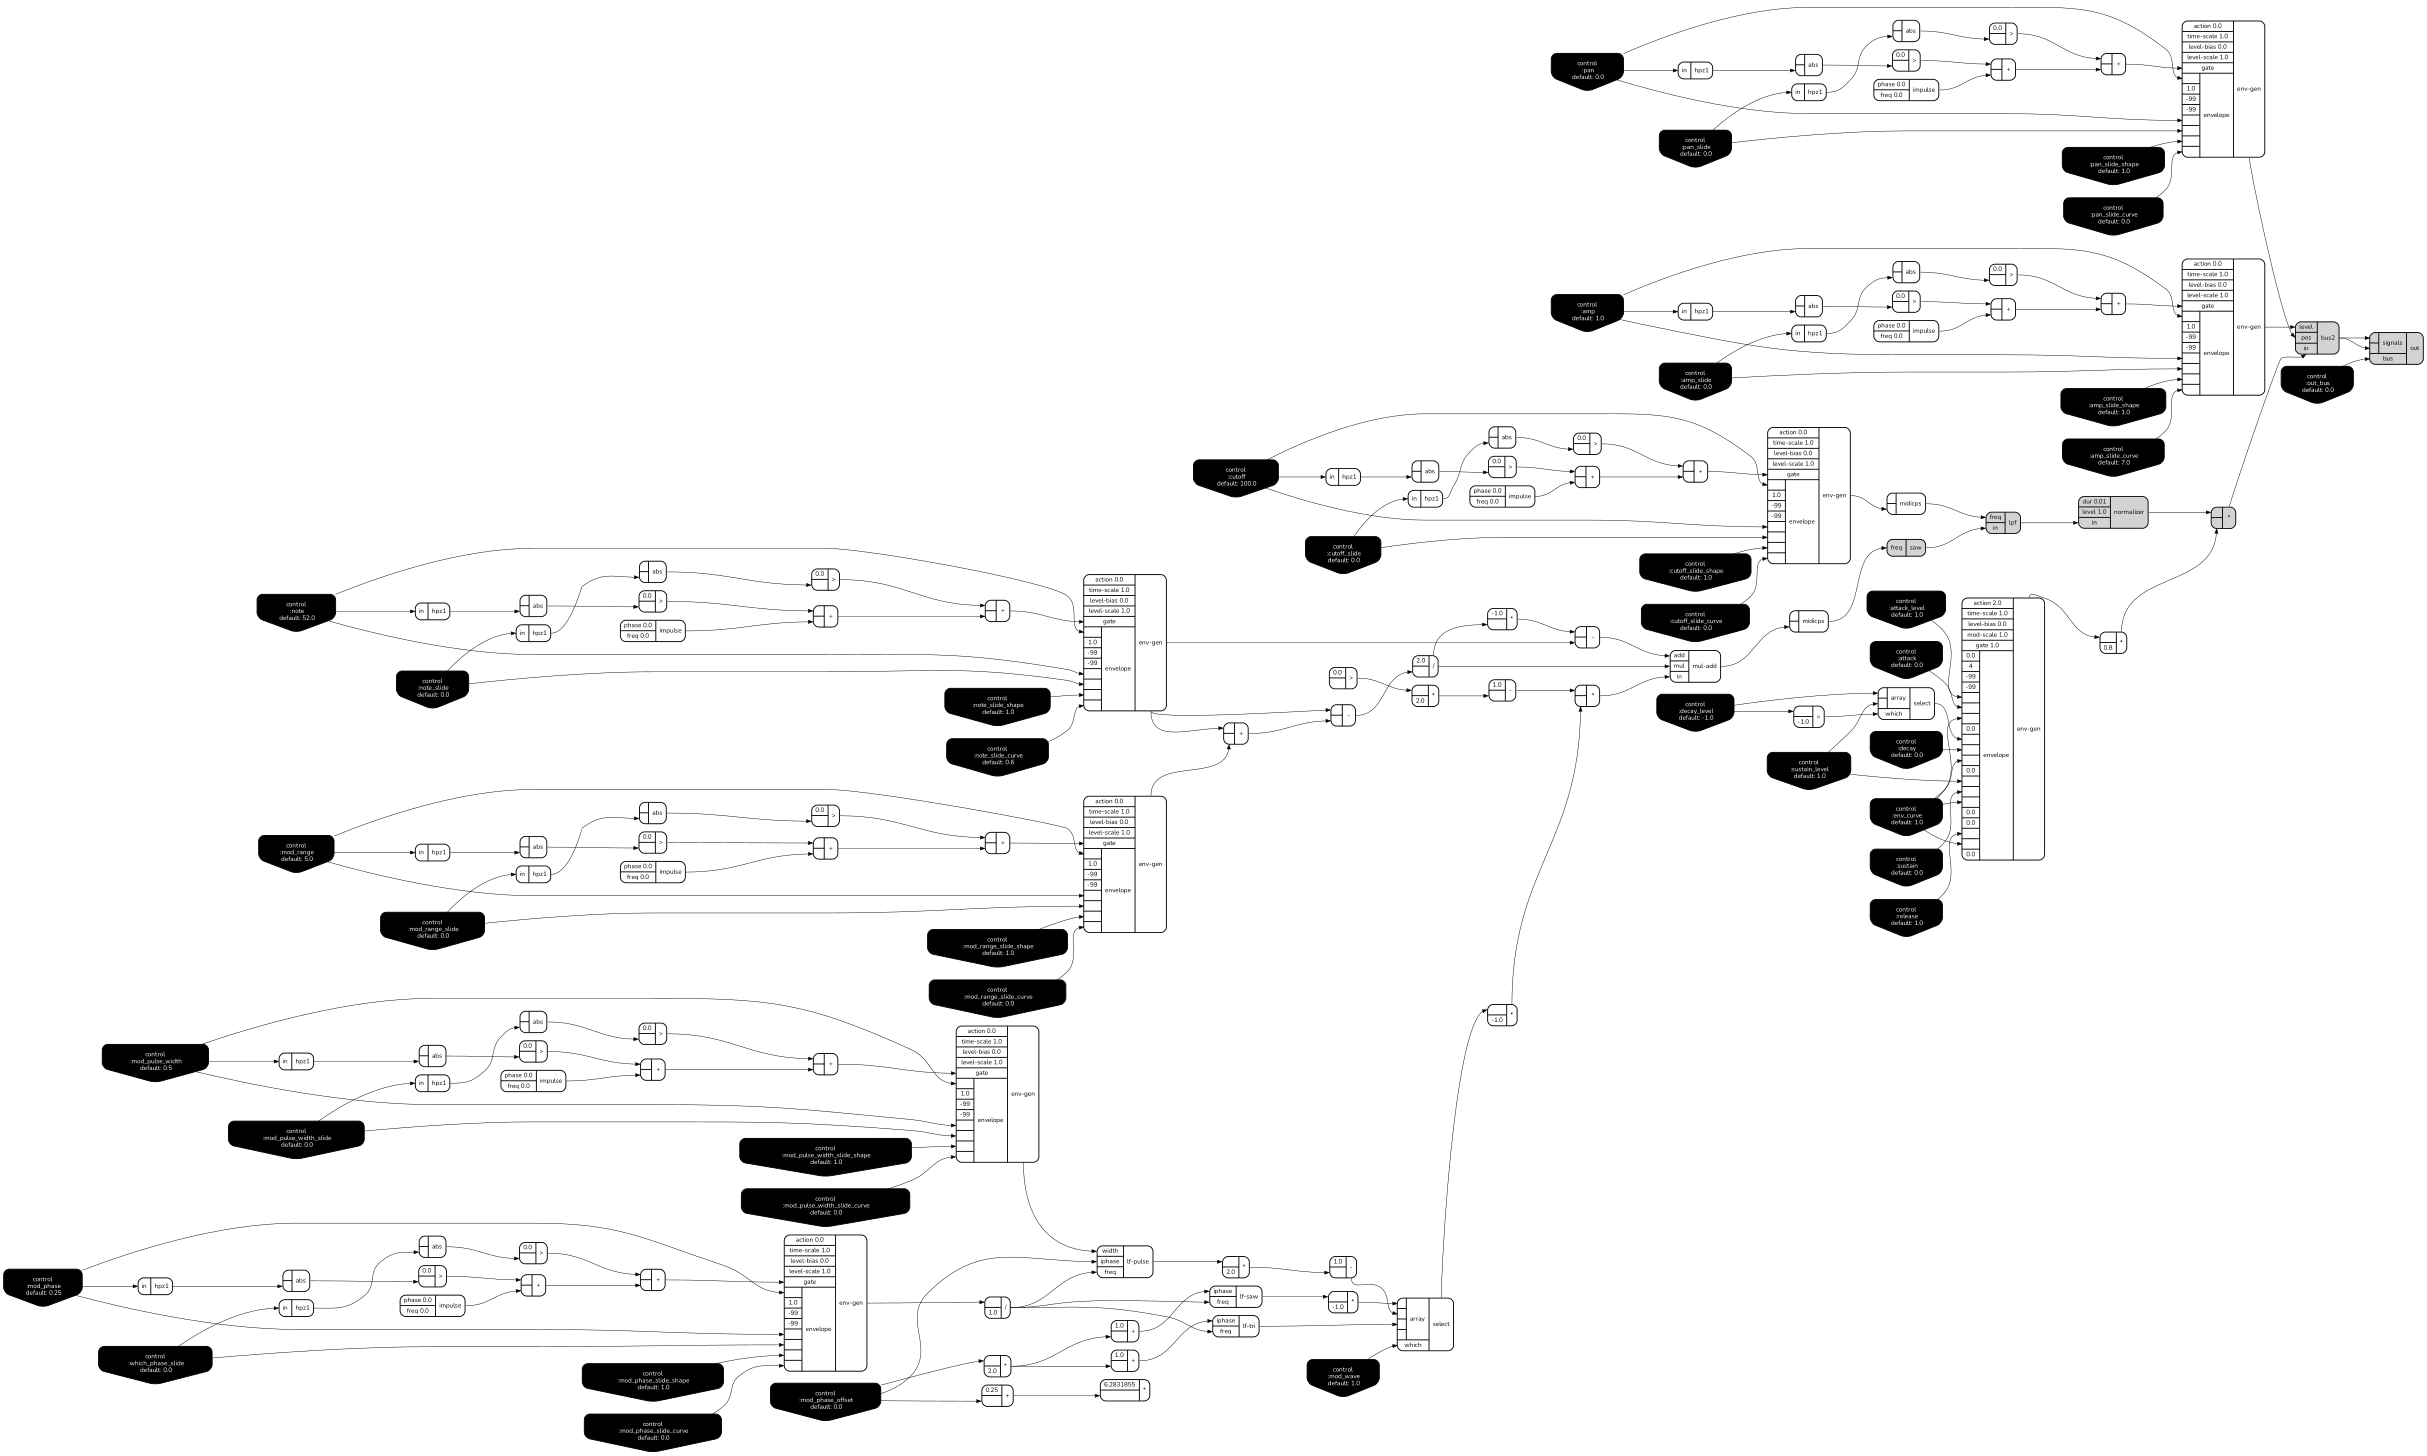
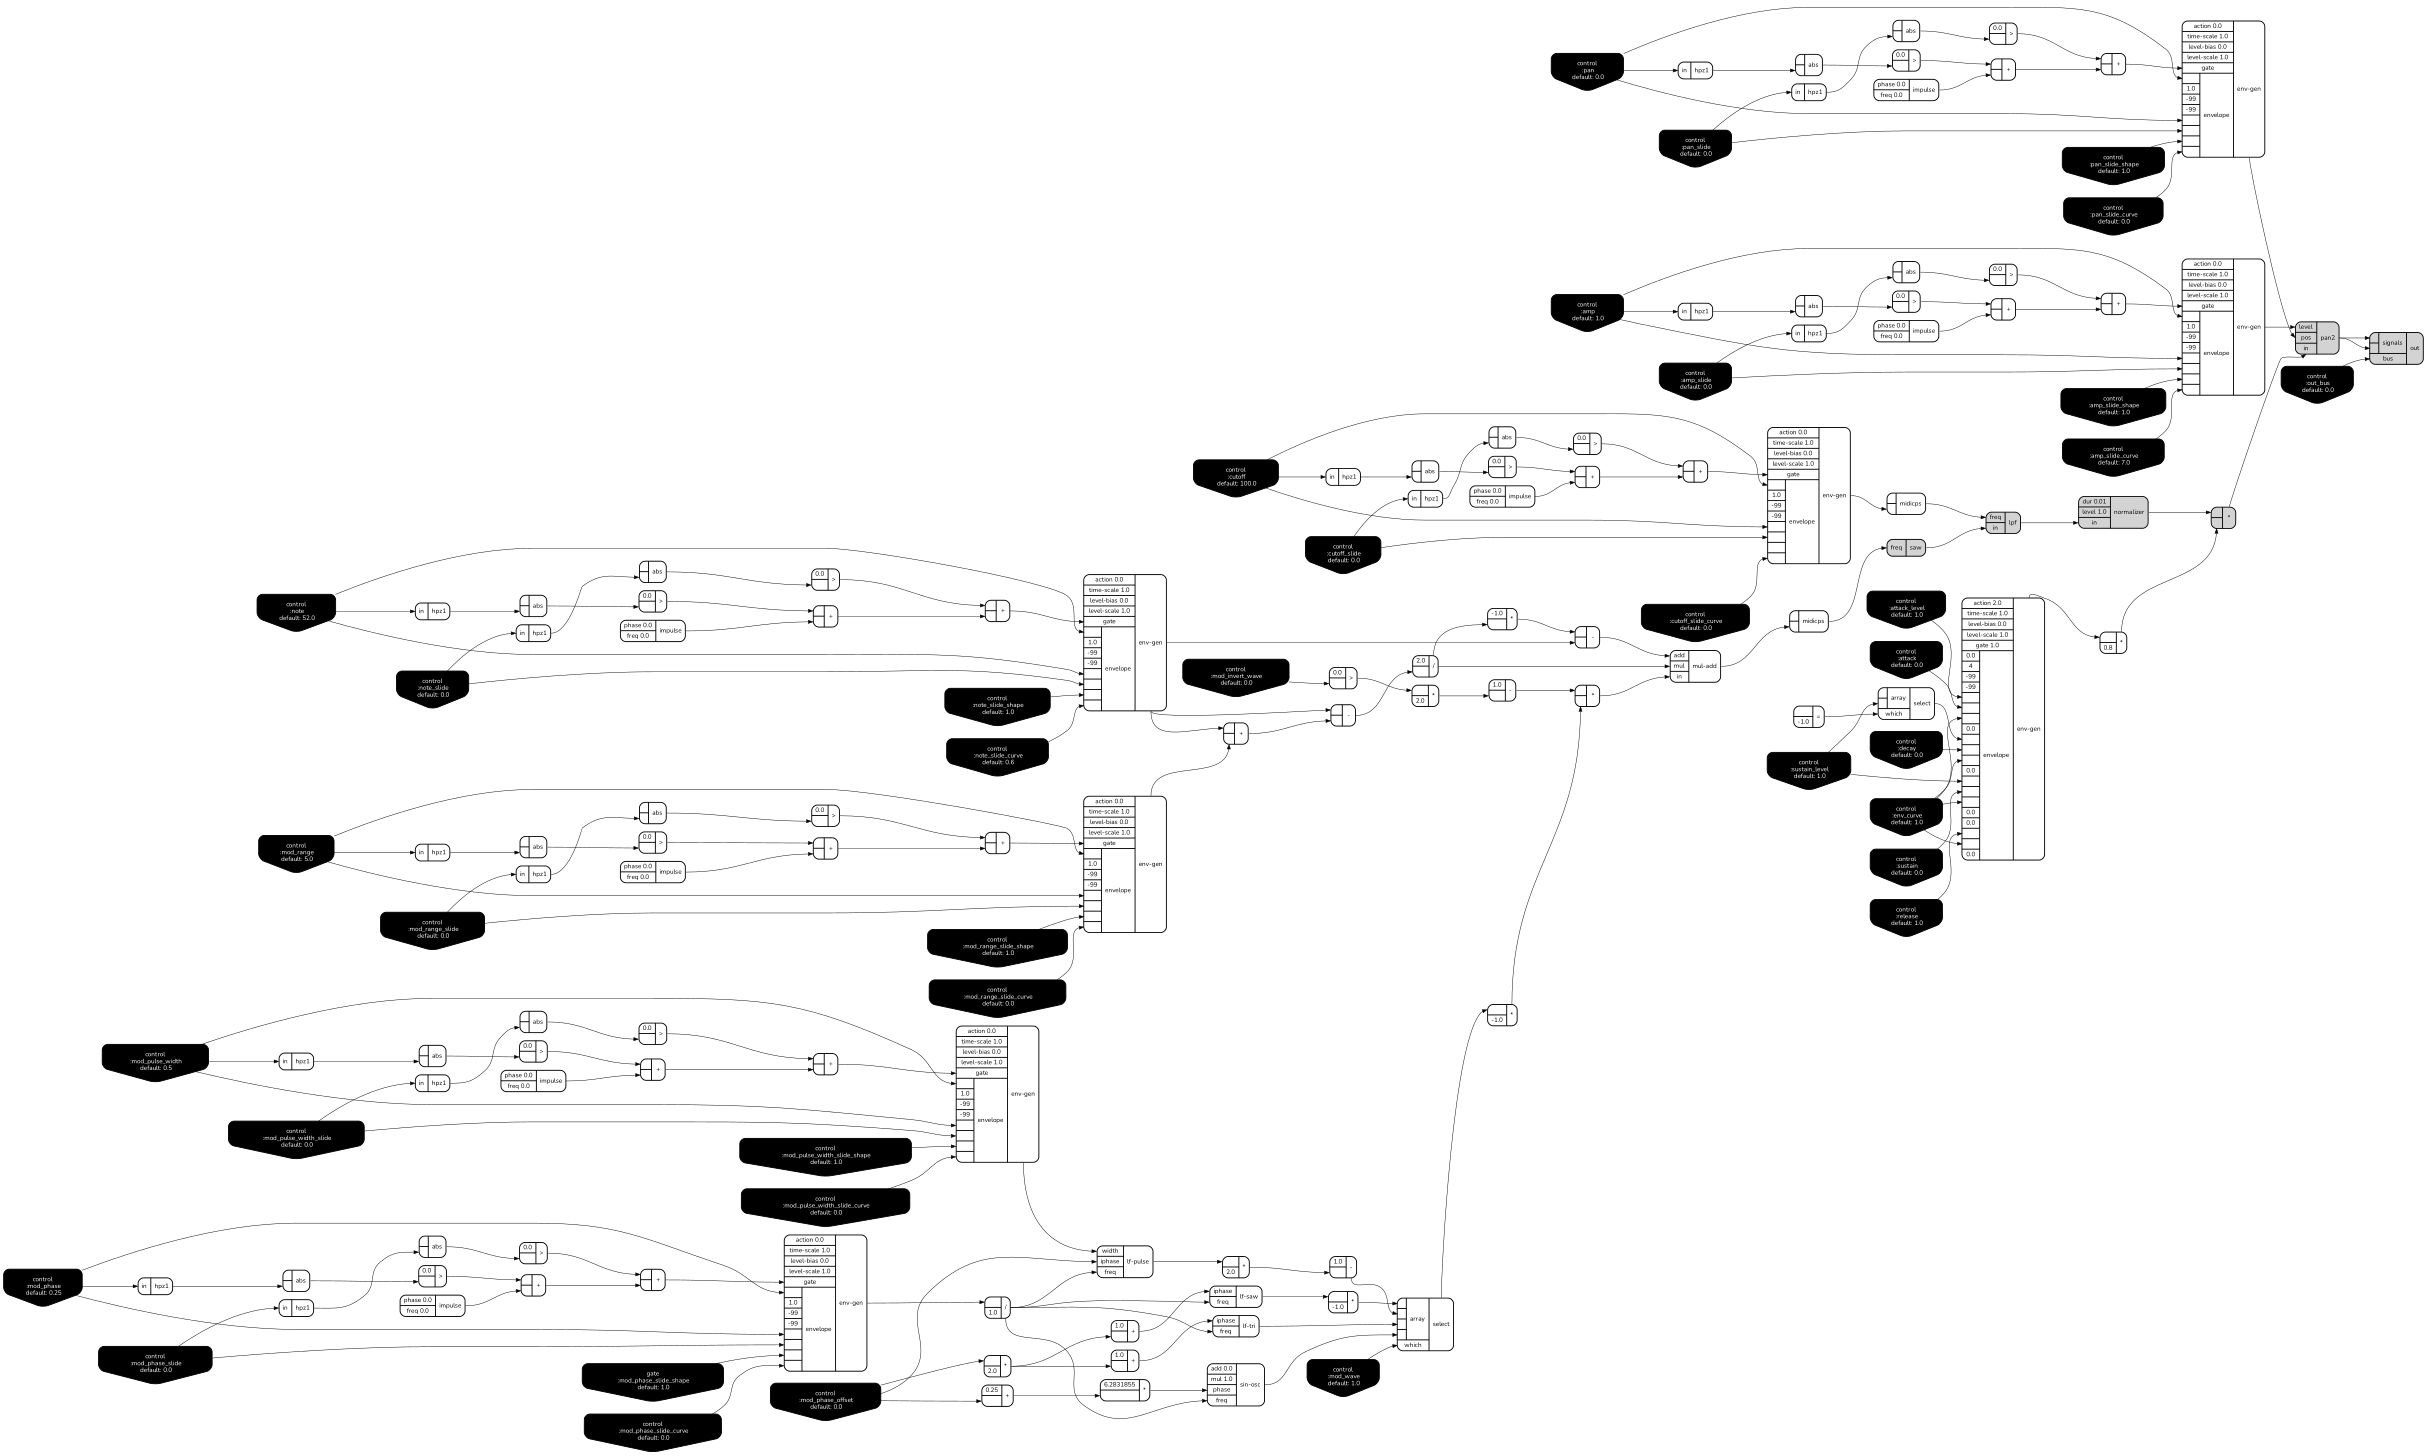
(2328, 338) -> (2328, 338)
(1695, 571) -> none
(1988, 635) -> (1988, 635)
none -> (1236, 676)
(1695, 711) -> none
(155, 1363) -> (155, 1363)
(653, 1381) -> (653, 1381)
none -> (1236, 1385)
